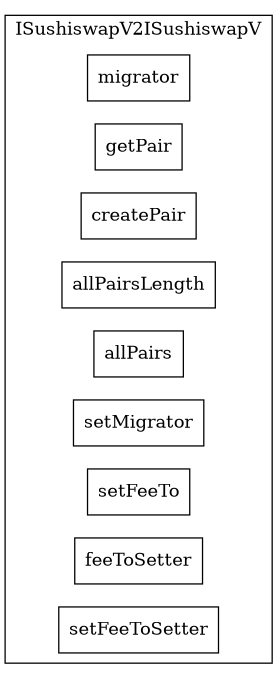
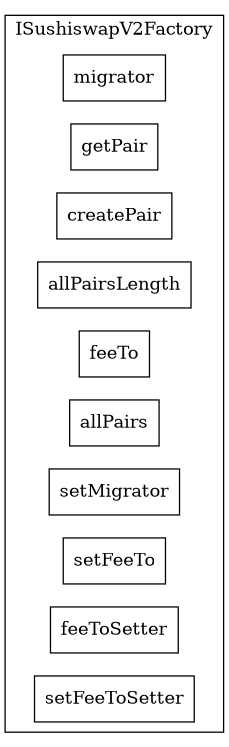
(139, 30) -> (114, 30)
none -> (114, 354)
